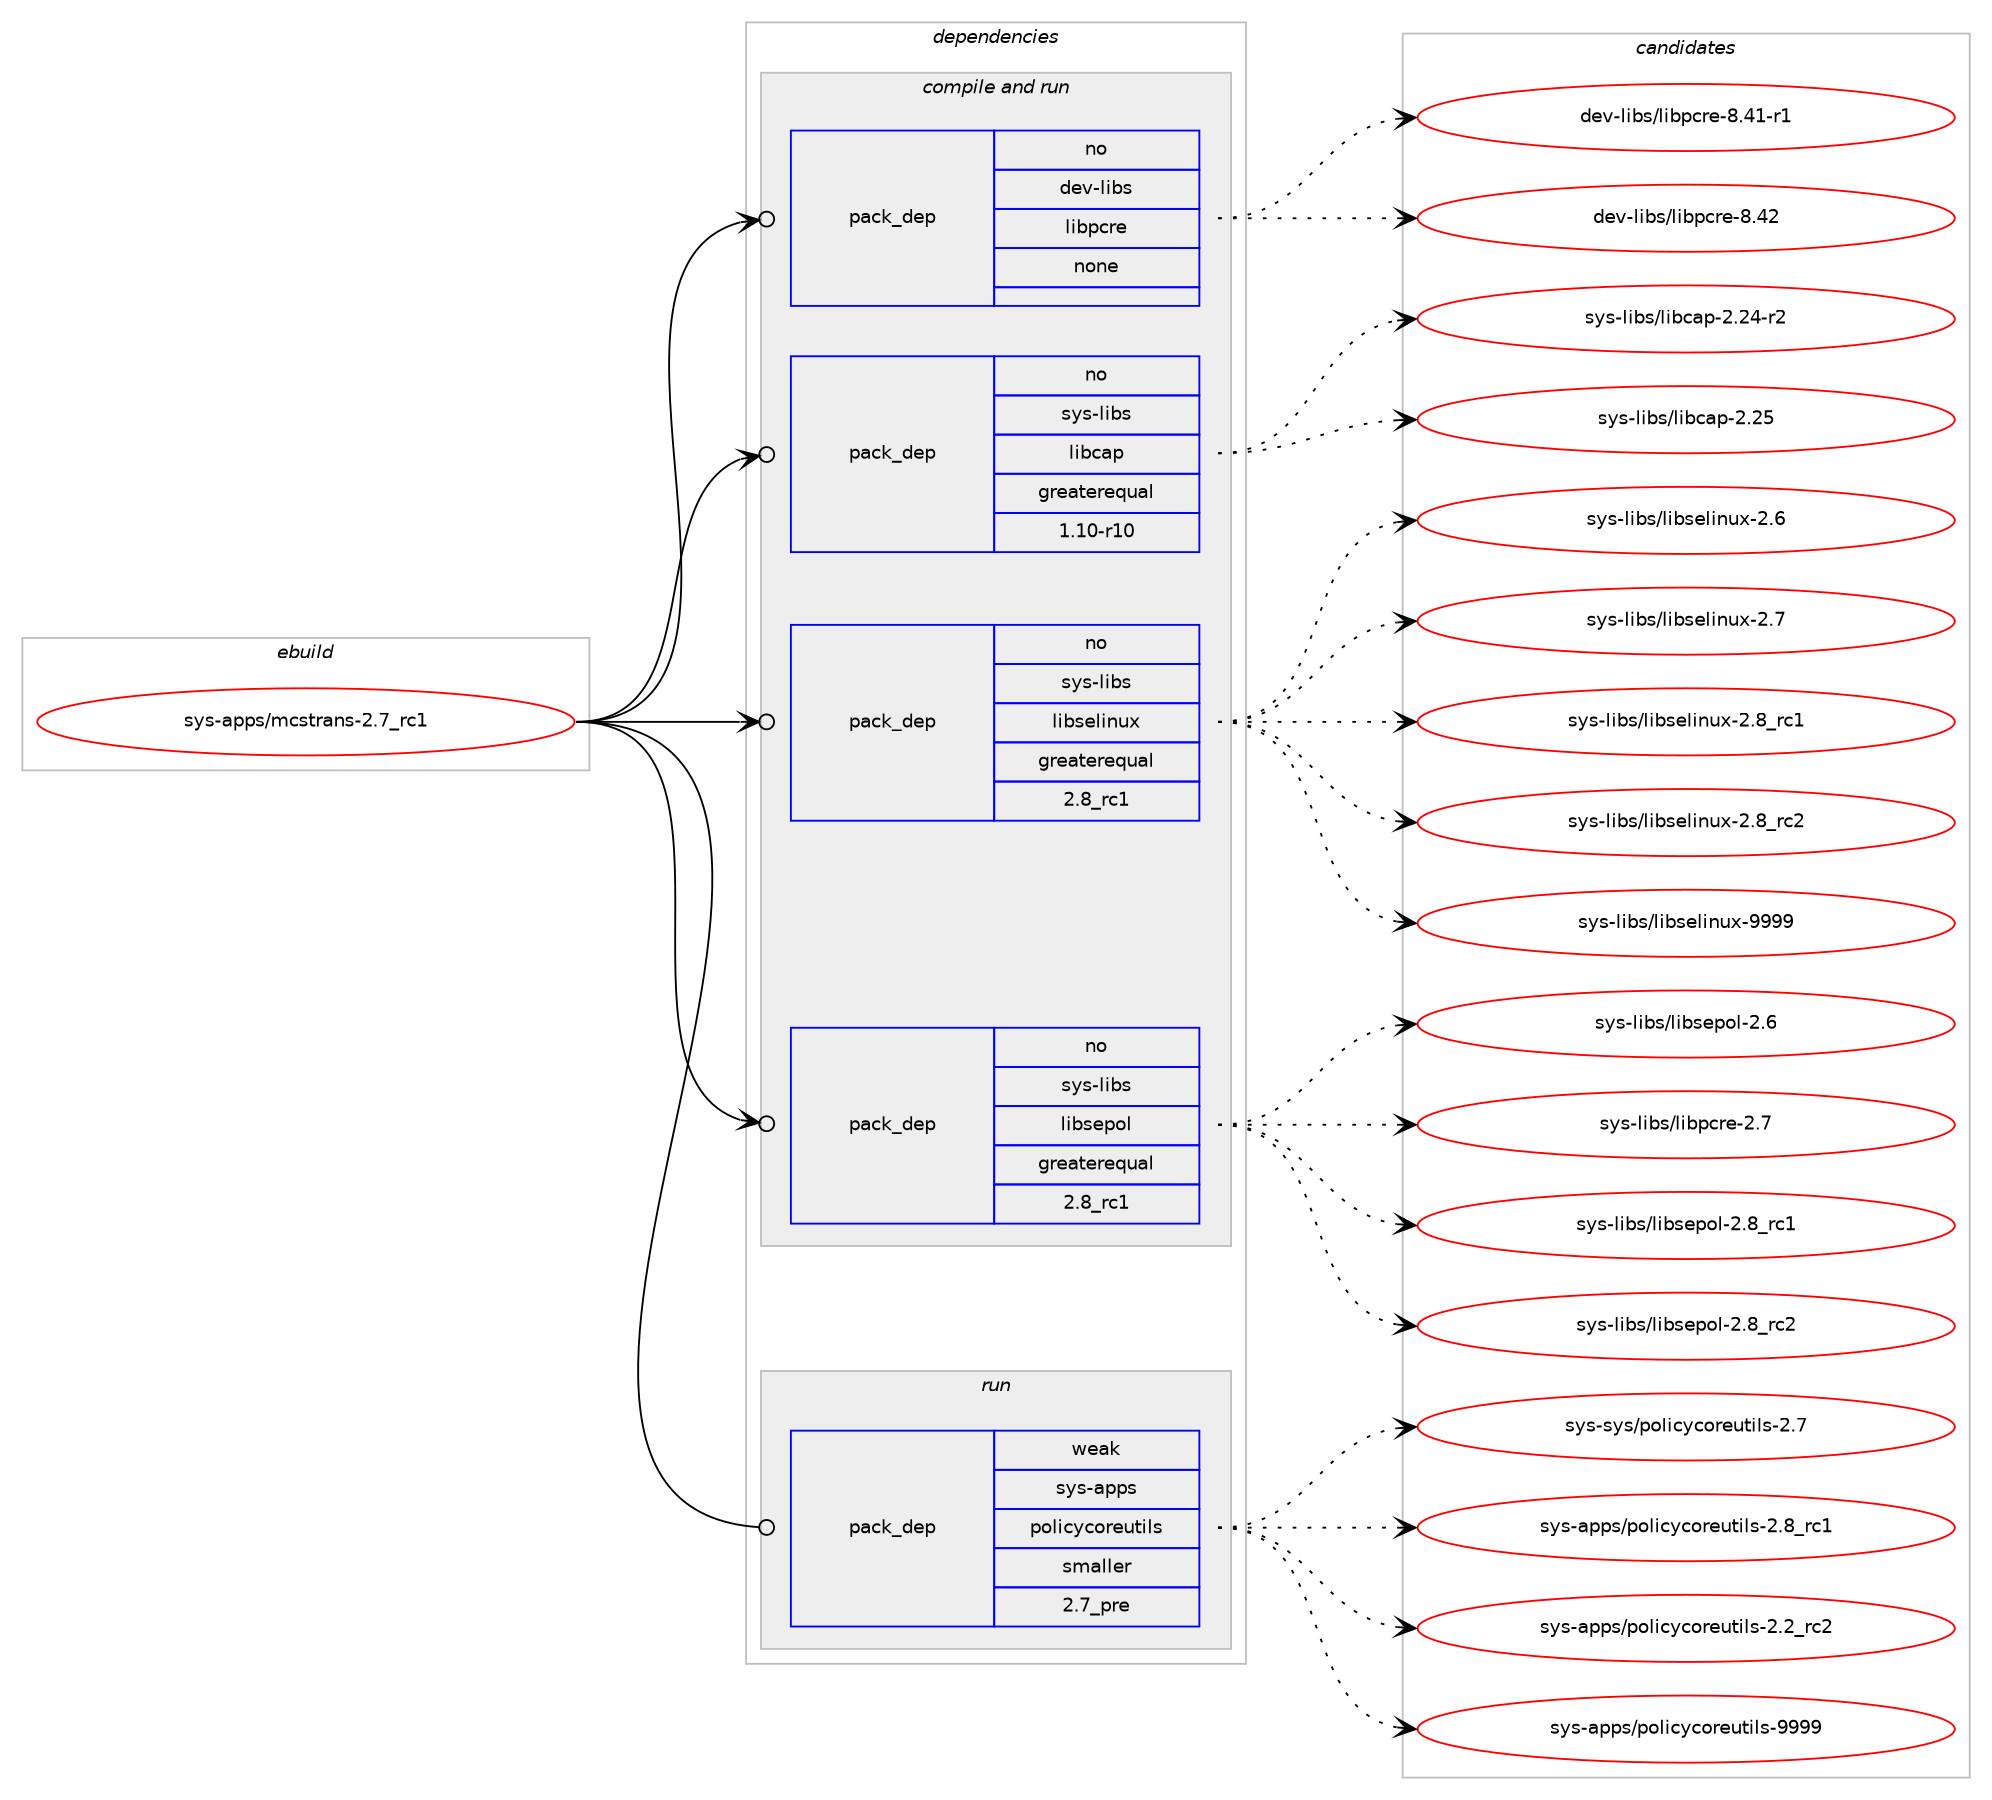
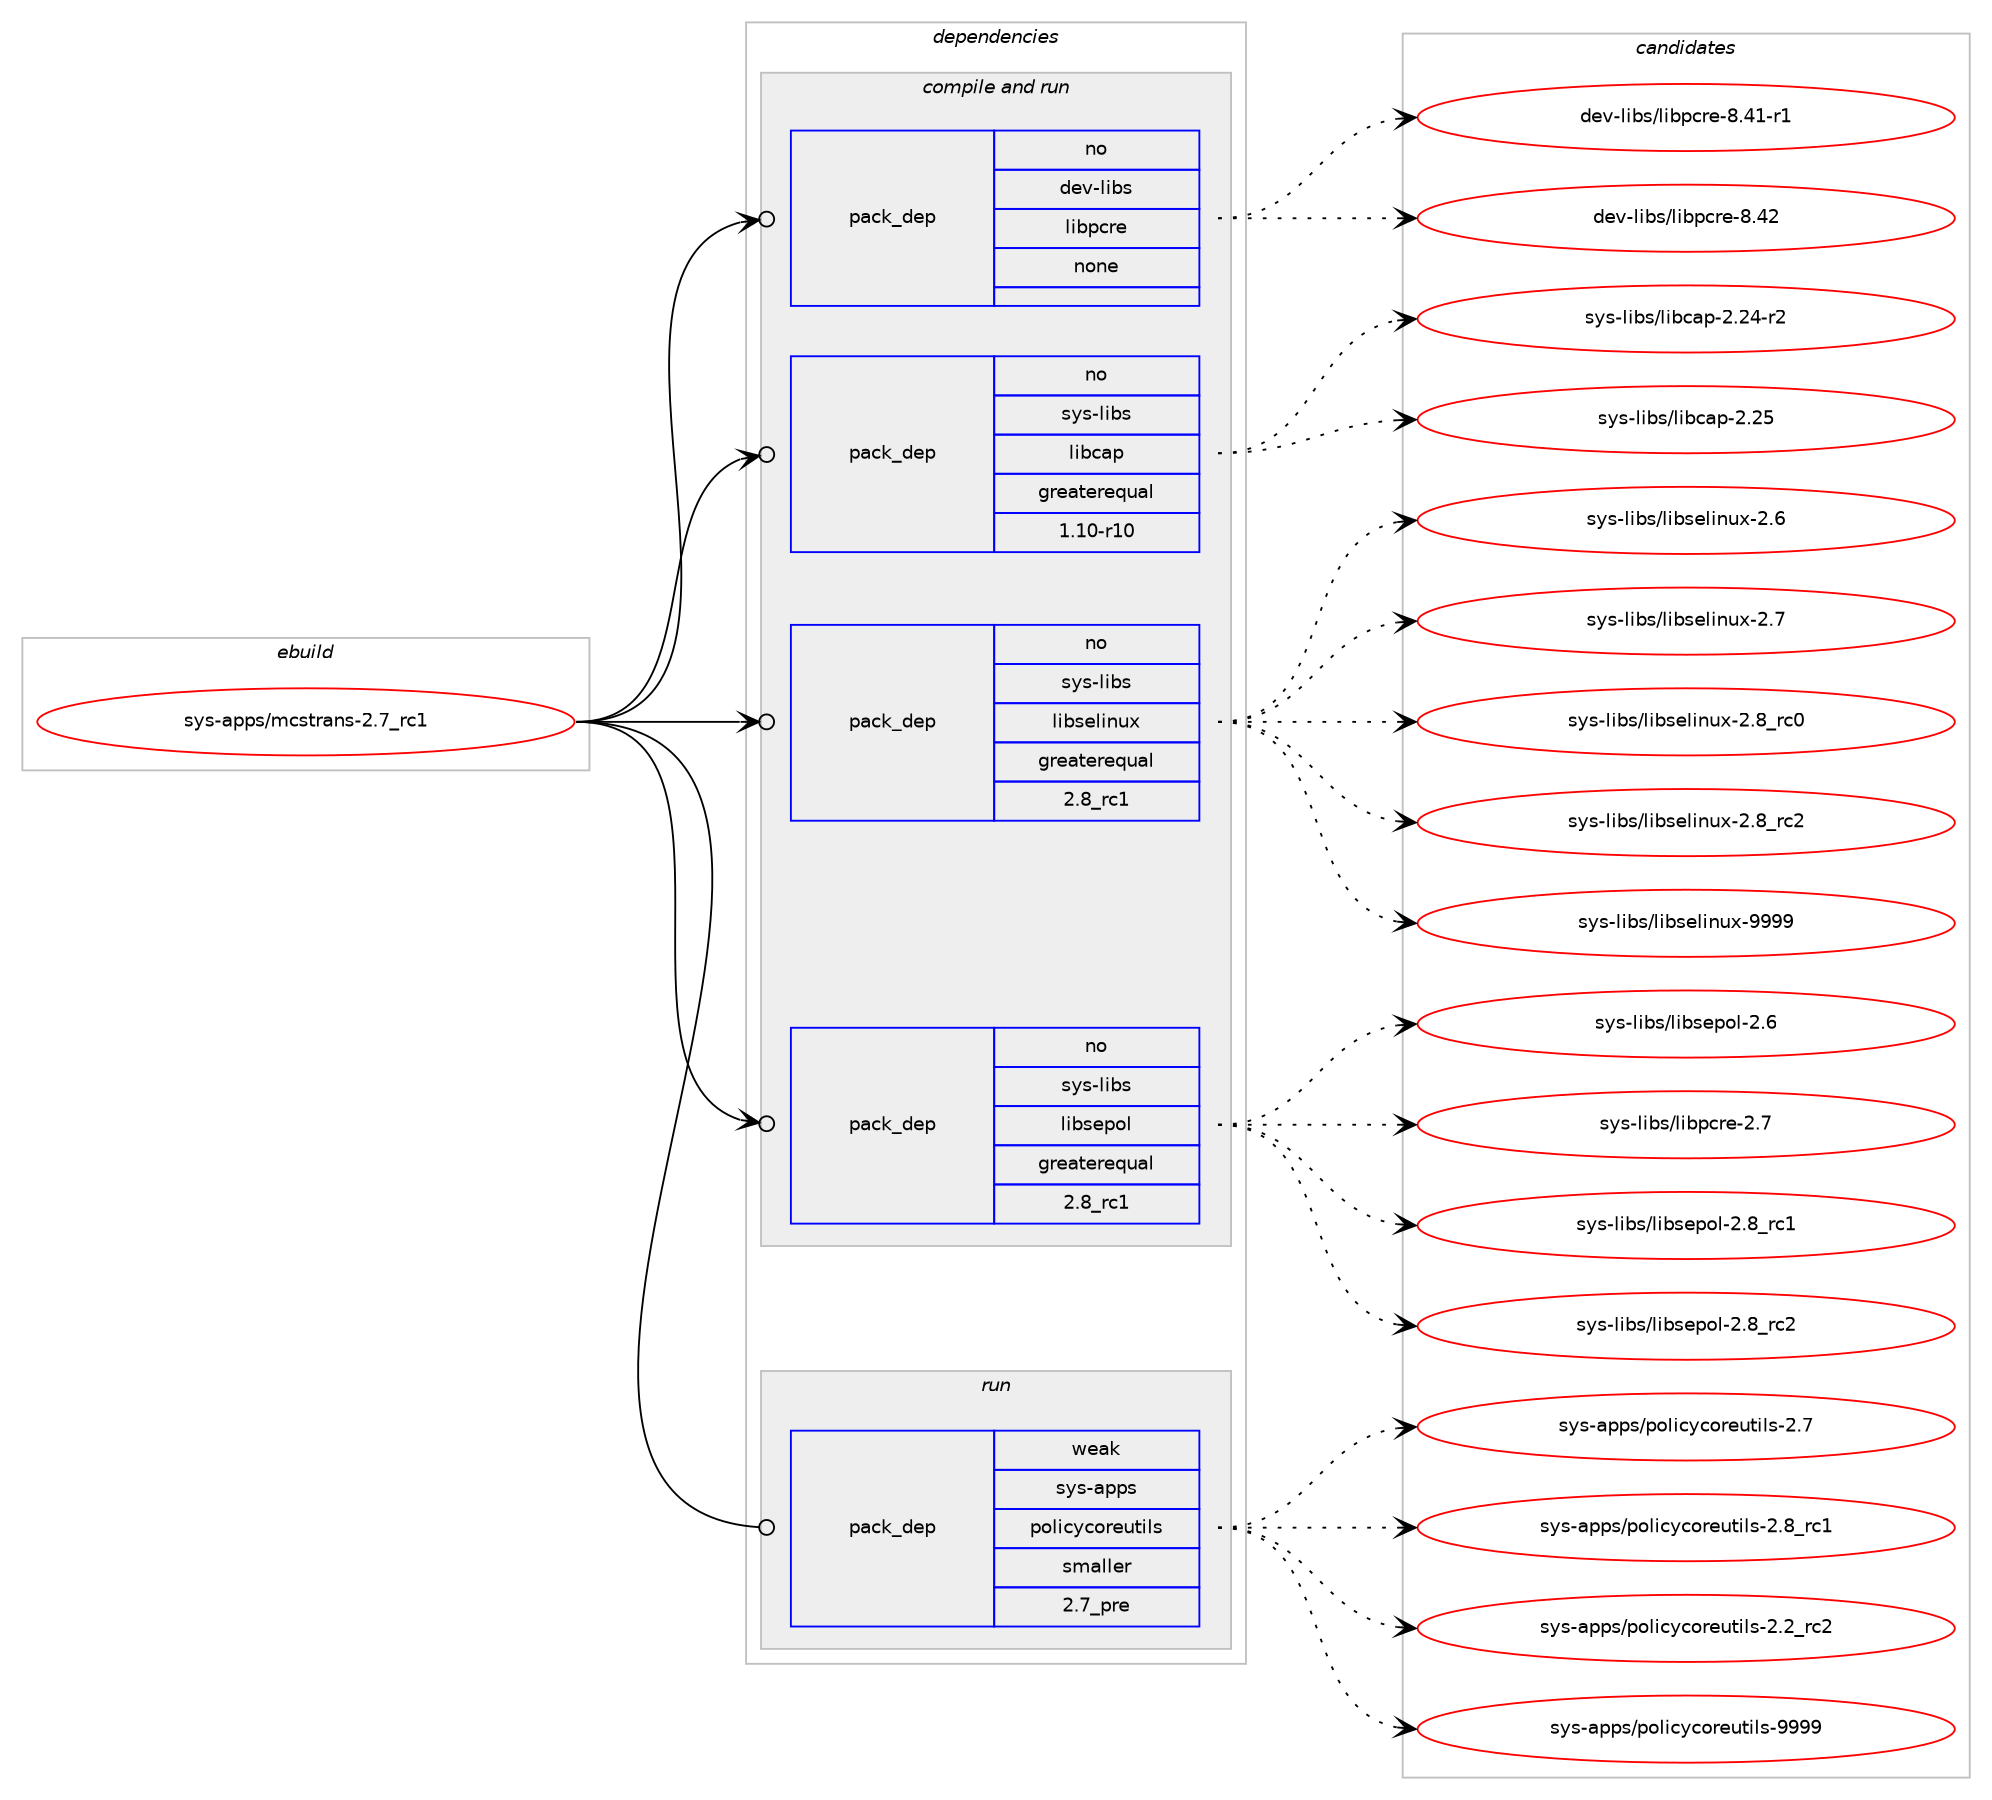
(1686, 722) -> (1686, 722)
(1686, 1427) -> (1686, 1427)
